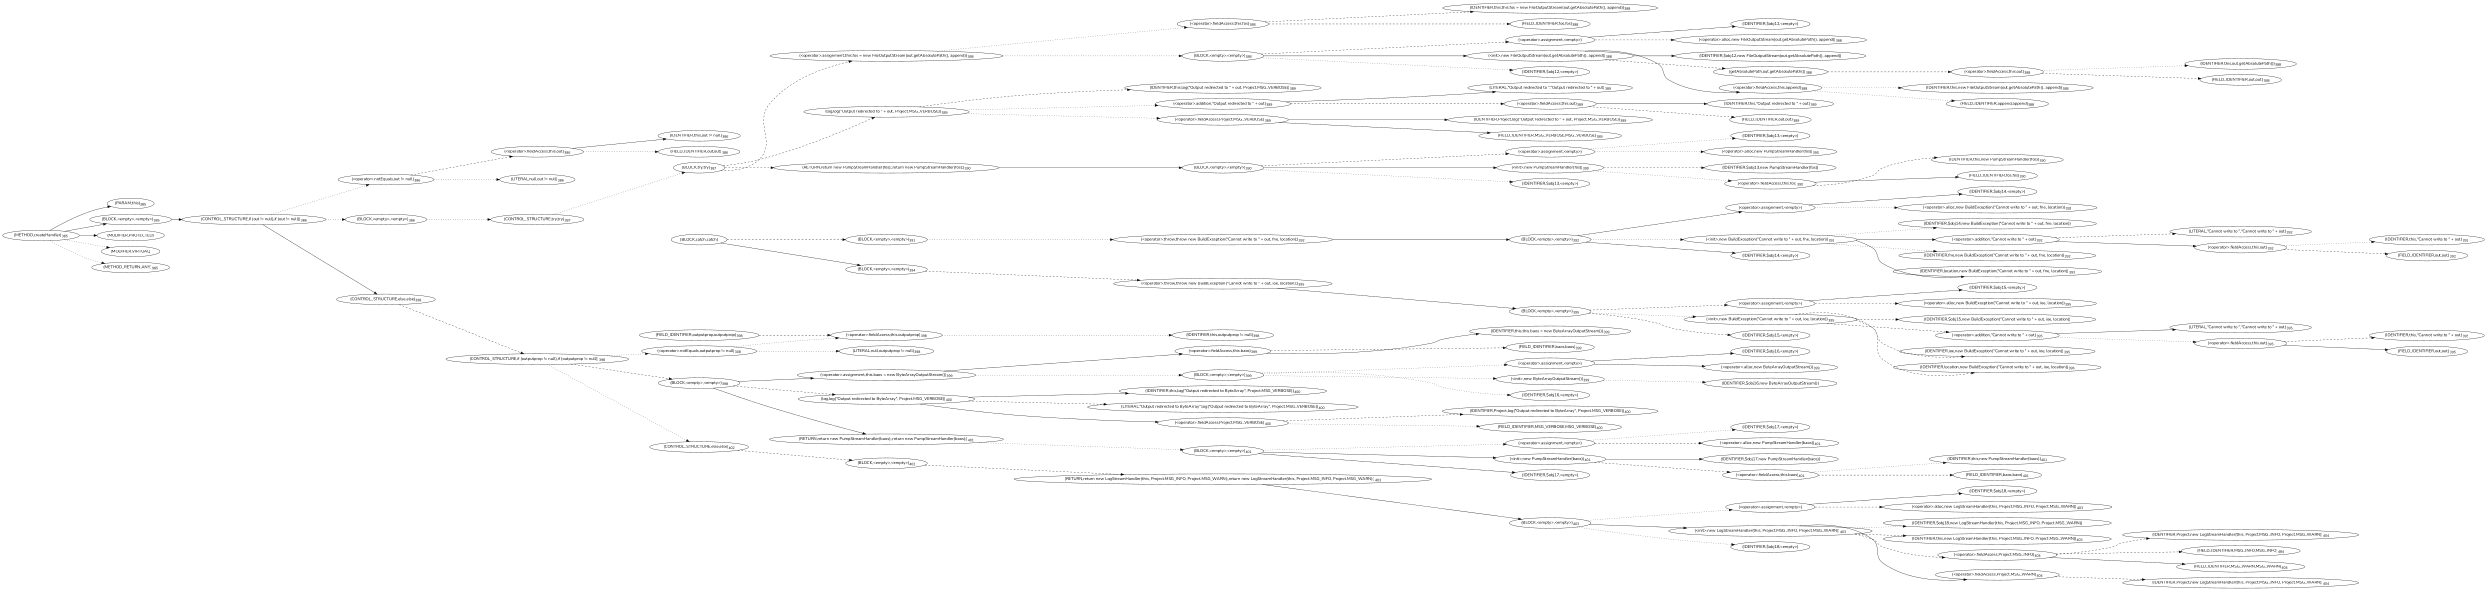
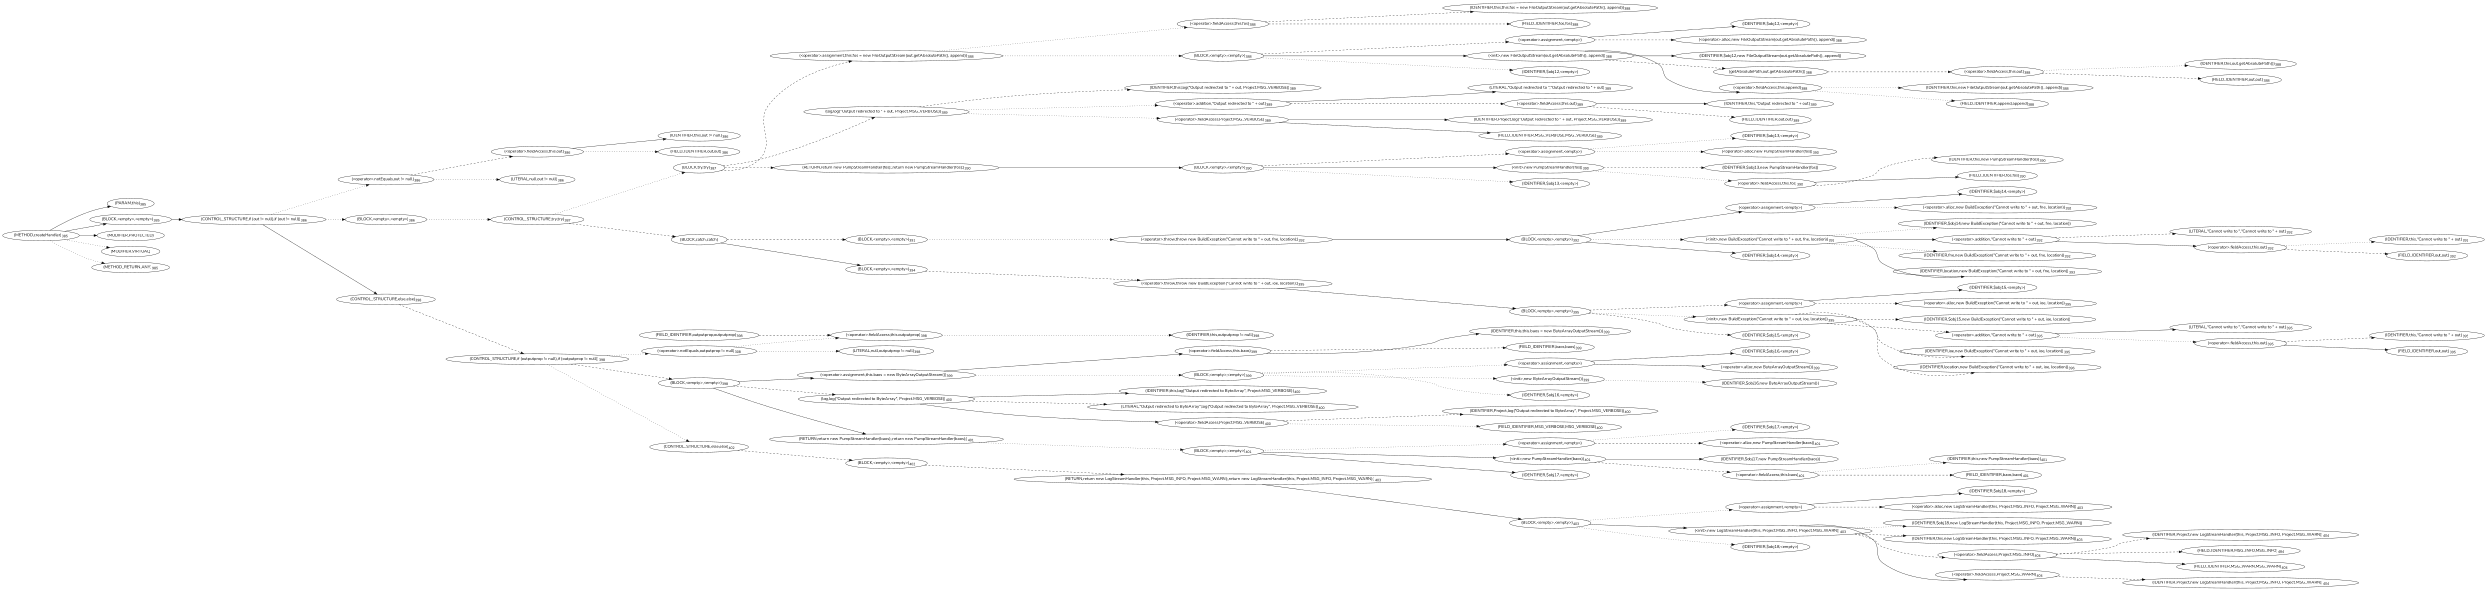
none -> (621, 230)
